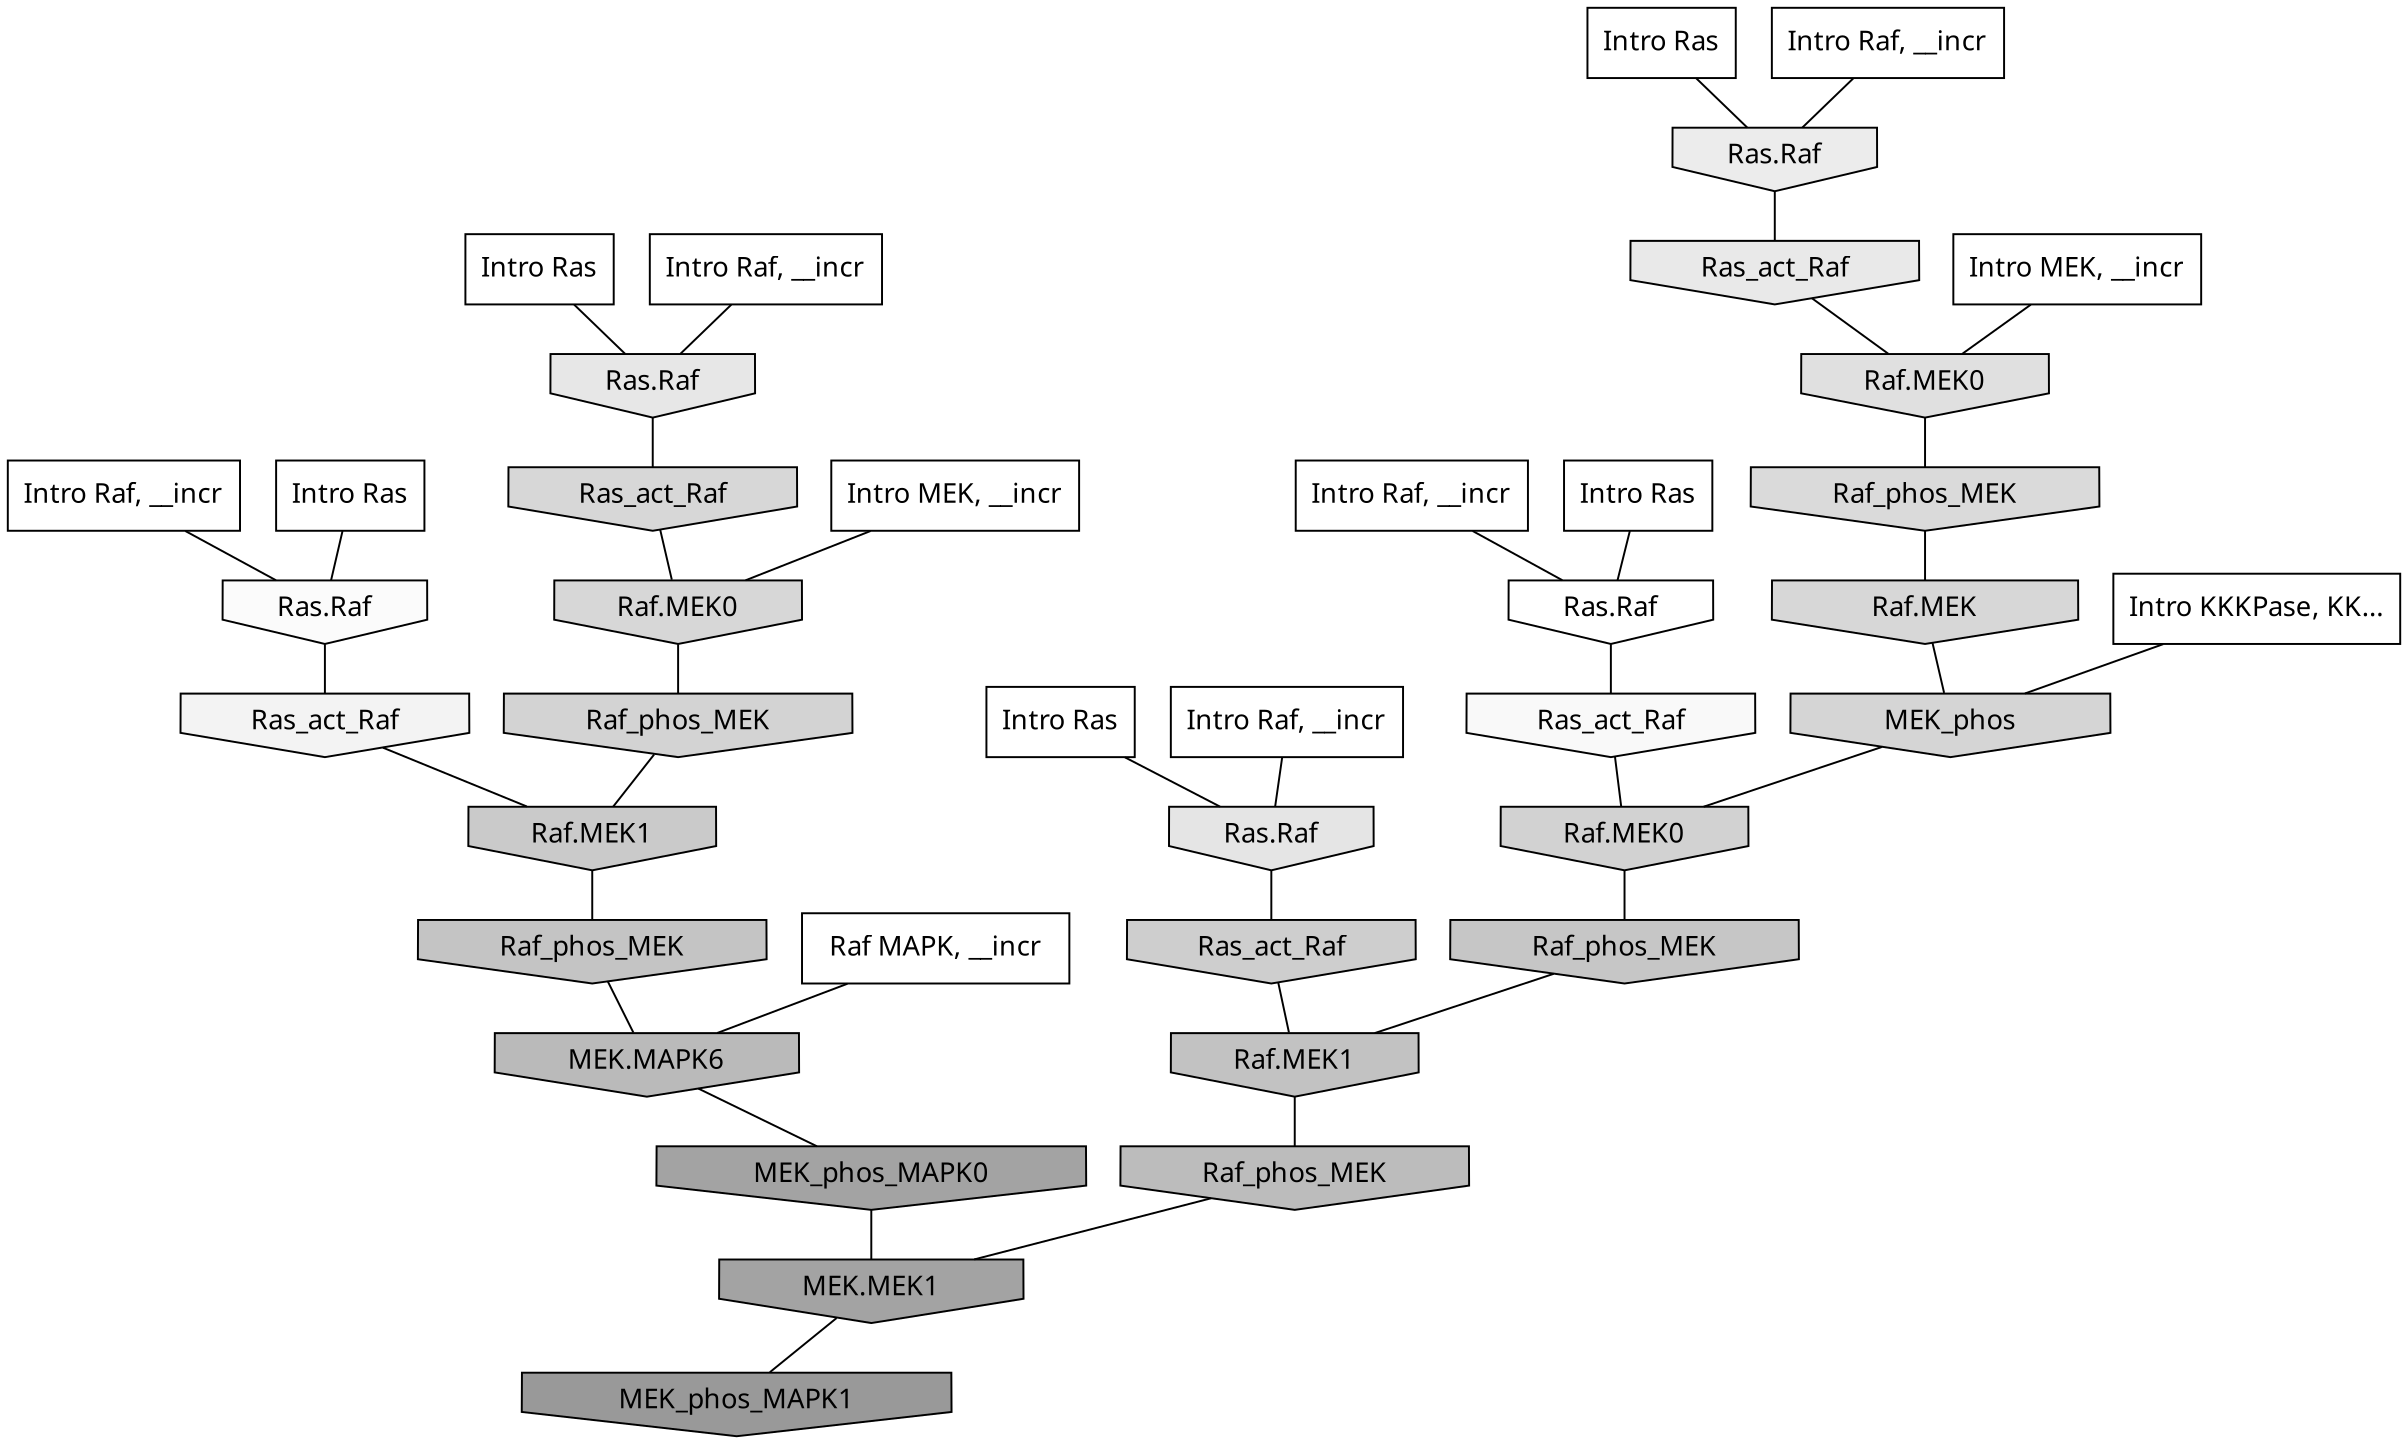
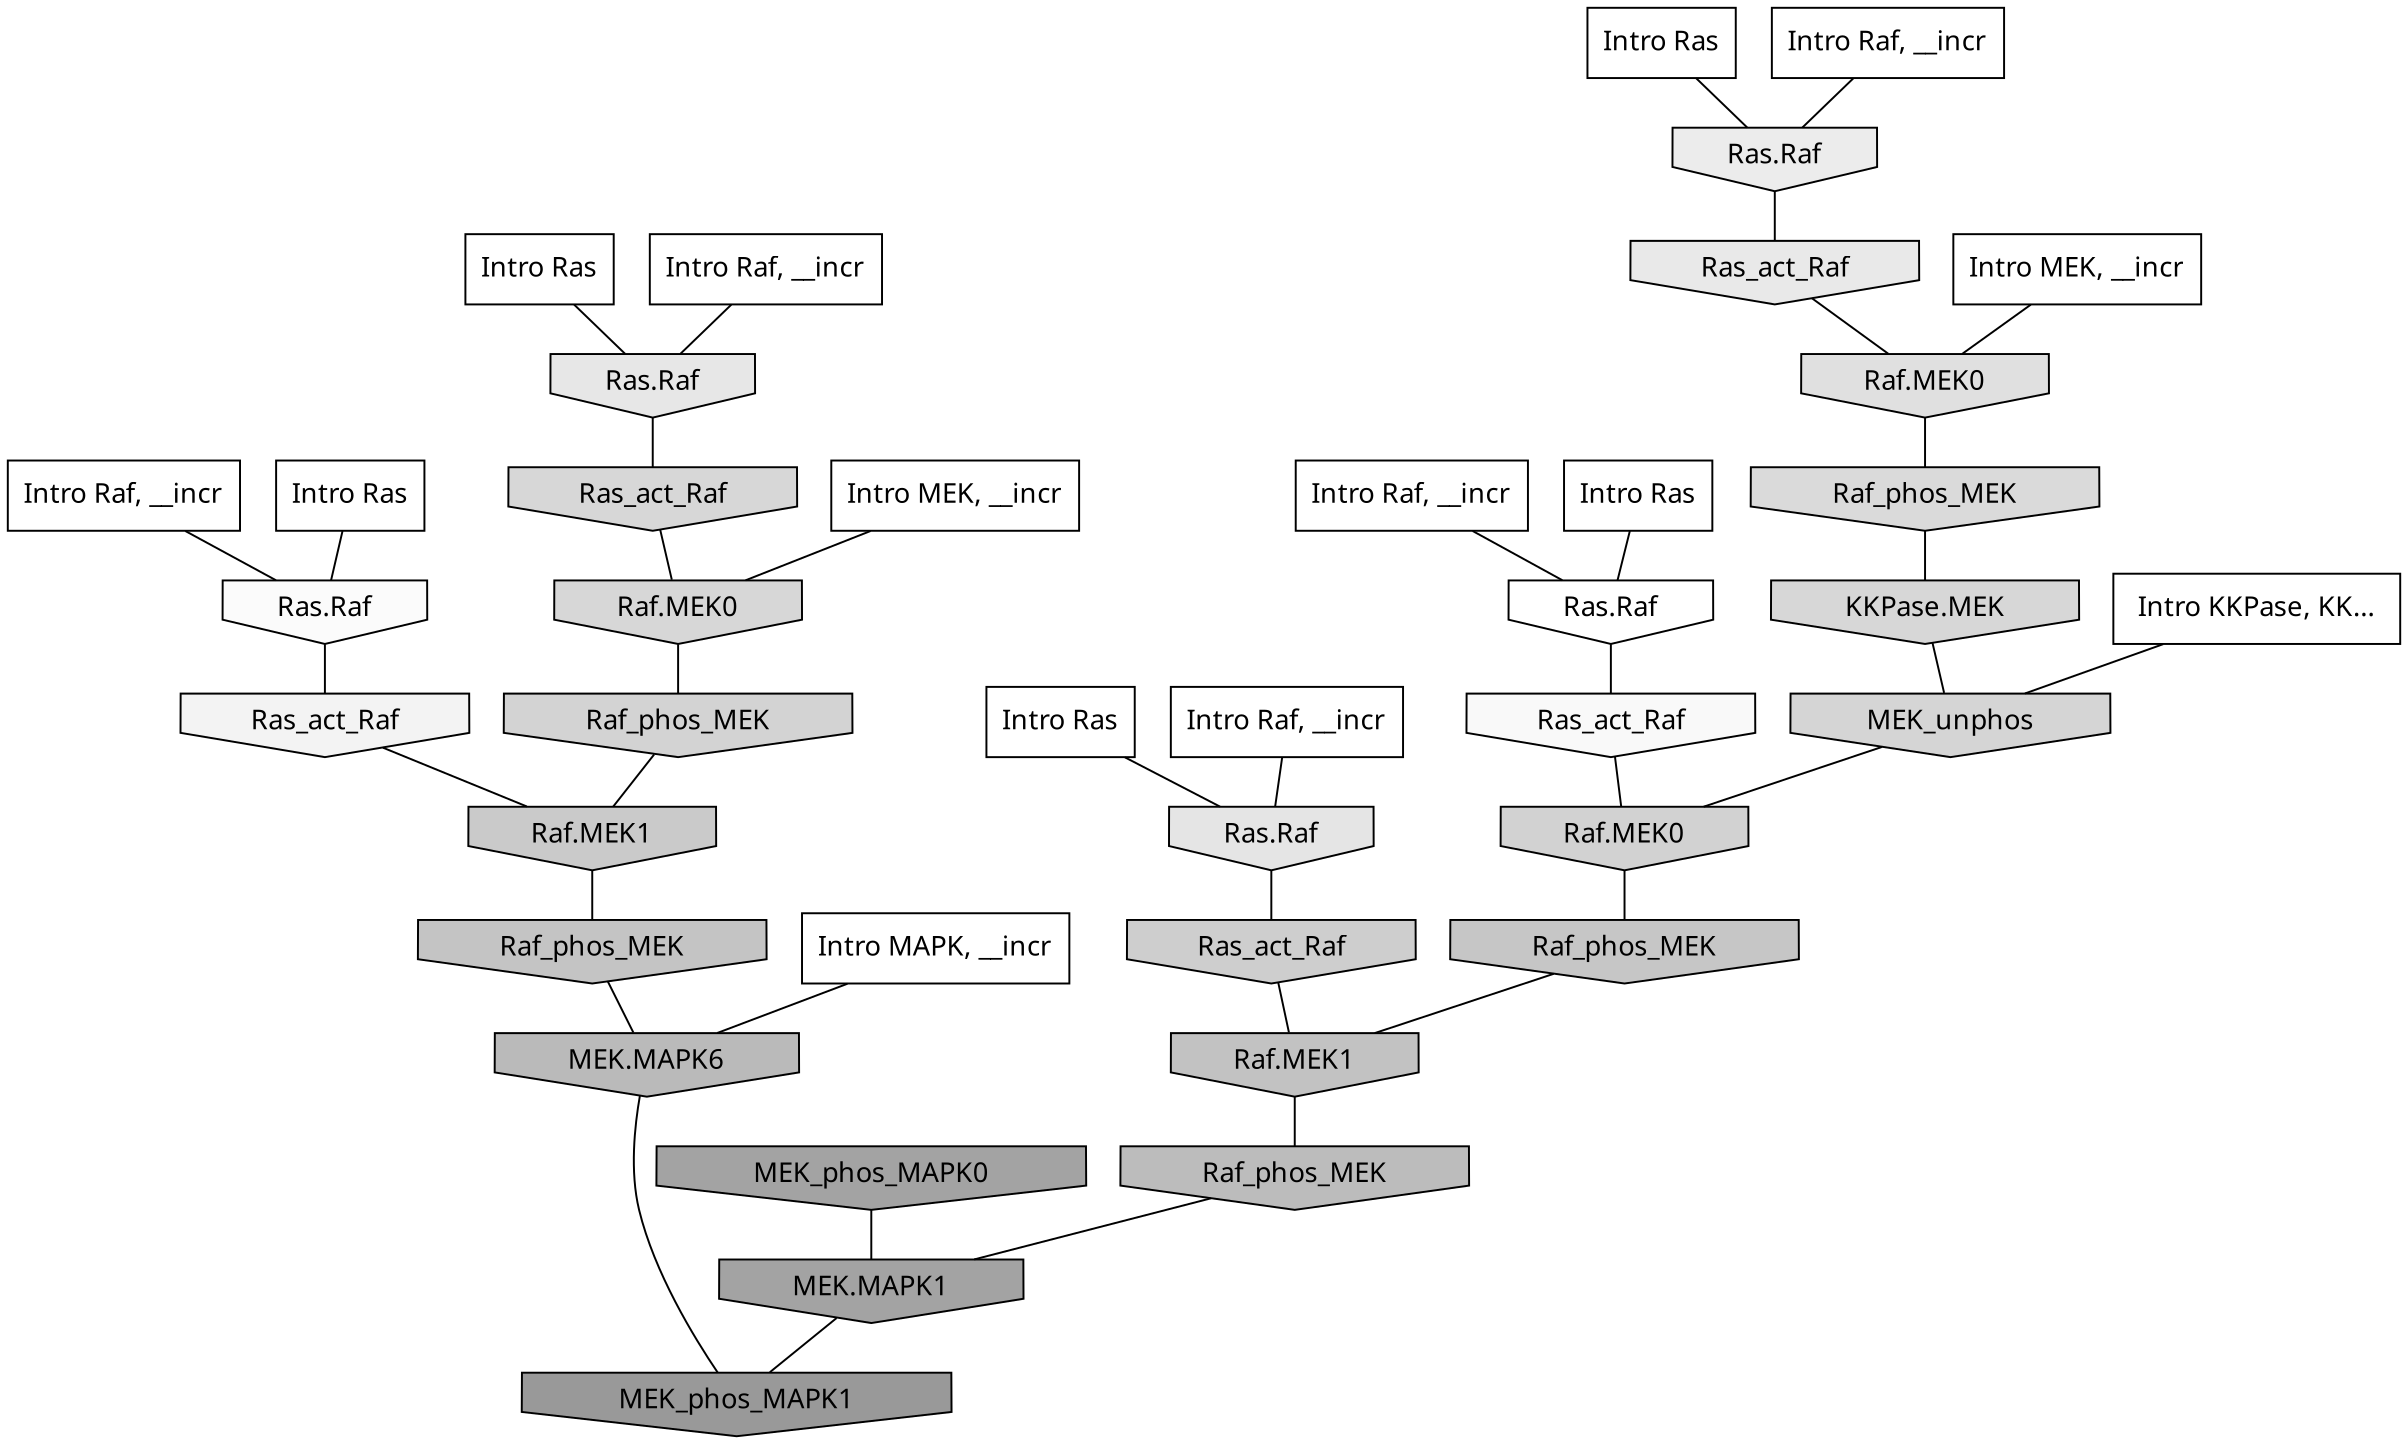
(1925, 609) -> (1925, 609)
(2257, 609) -> (2257, 609)
(1950, 722) -> (1950, 722)
(936, 948) -> (936, 948)
(758, 1117) -> (649, 1242)
(871, 1288) -> (871, 1288)
